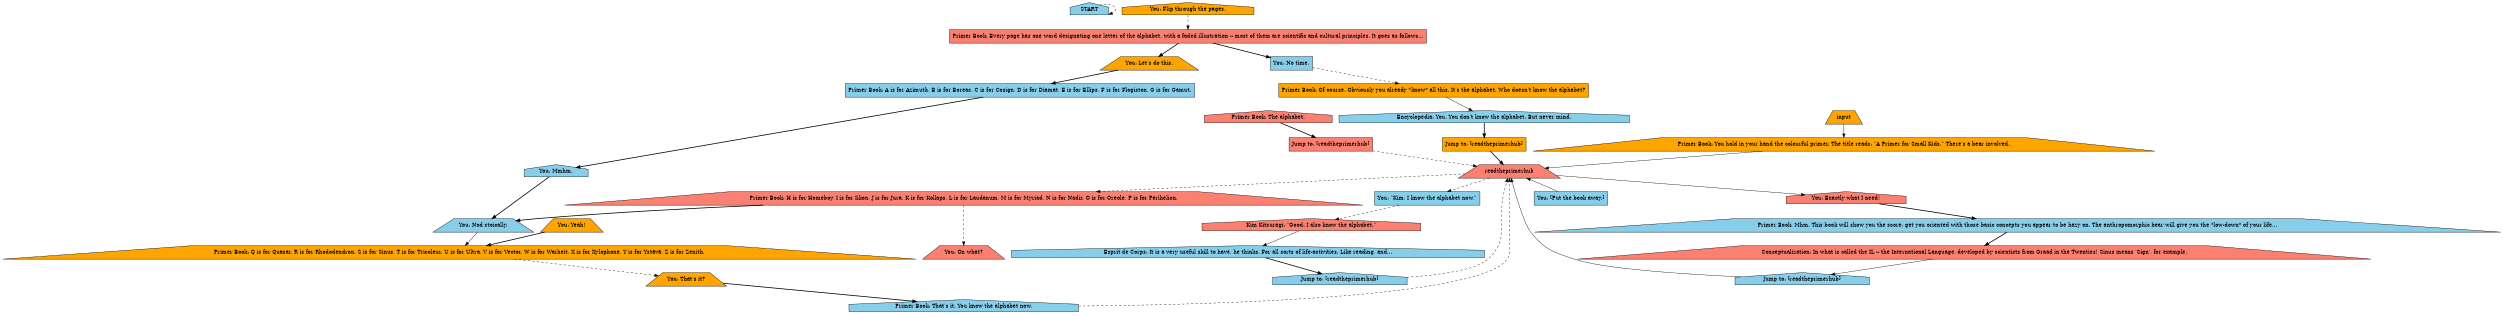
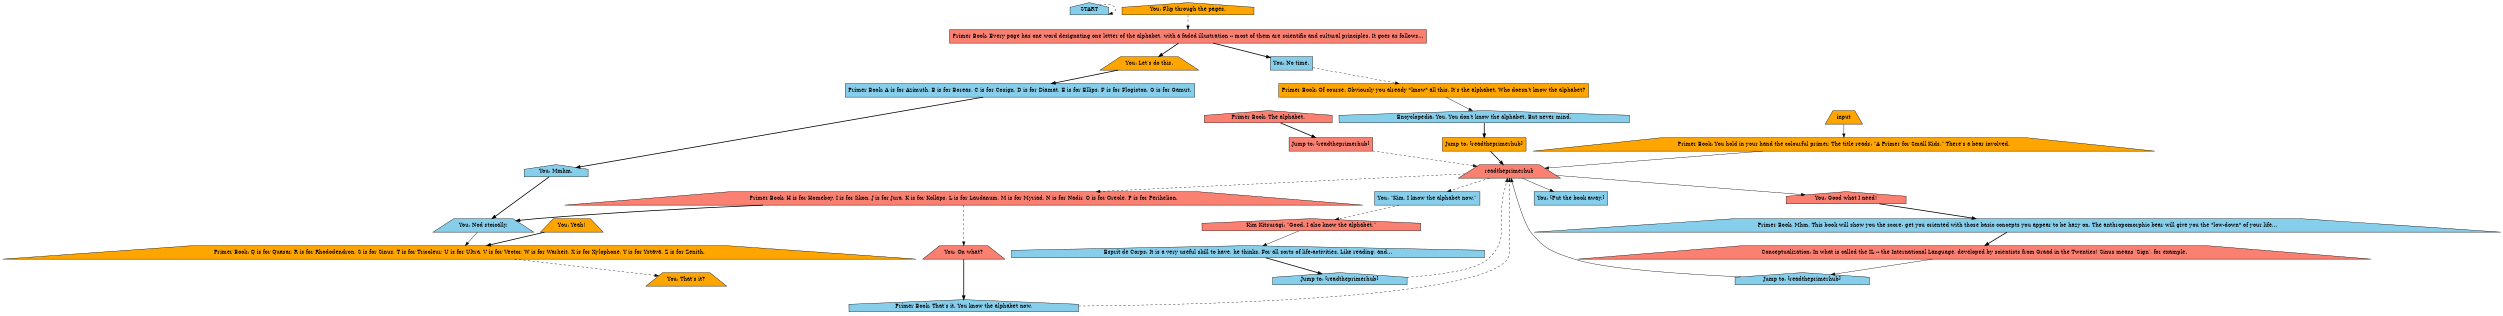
(1544, 186) -> (1536, 184)
(1846, 198) -> (1846, 198)
(818, 292) -> (964, 277)
